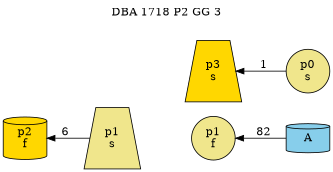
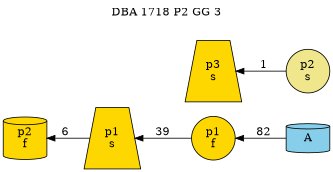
(308, 71) -> (308, 71)
(112, 138) -> (112, 138)
none -> (167, 138)
(213, 138) -> (213, 138)
